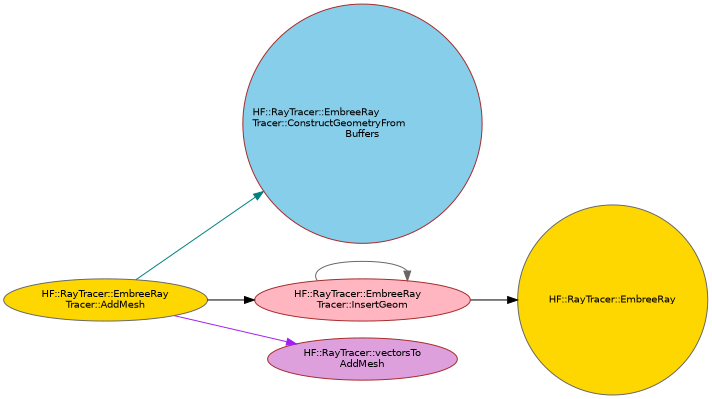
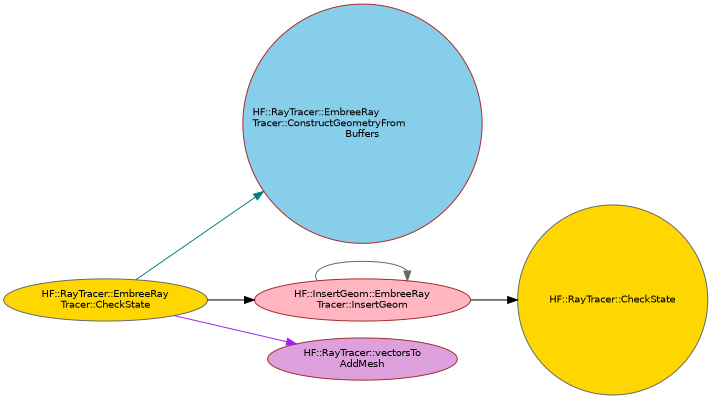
(106, 300) -> (106, 300)
(362, 300) -> (362, 300)
(613, 300) -> (613, 300)
